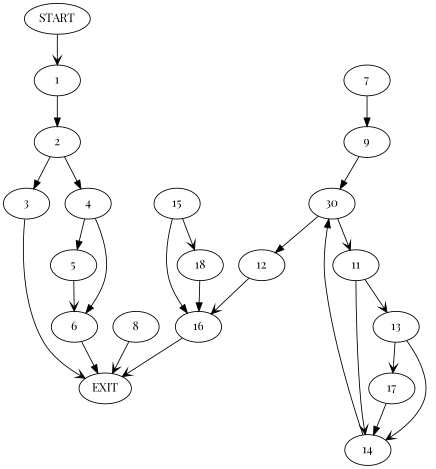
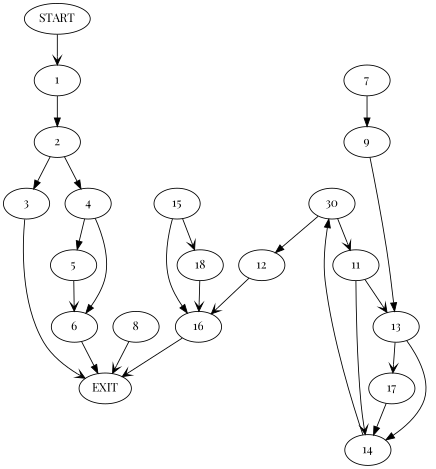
(352, 169) -> (383, 230)
(199, 292) -> (199, 292)
(426, 392) -> (426, 392)
